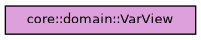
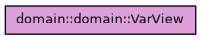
(101, 20) -> (101, 20)
